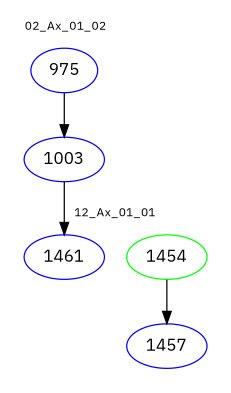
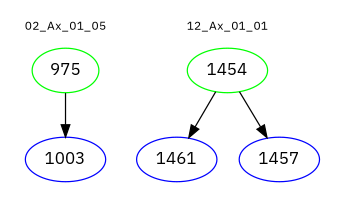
(66, 27) -> (66, 27)
(64, 70) -> (66, 70)
(64, 209) -> (205, 109)
